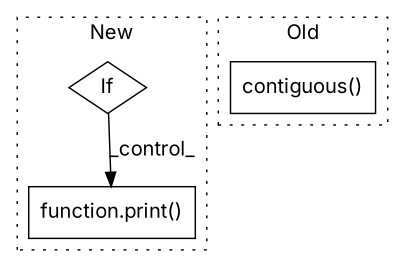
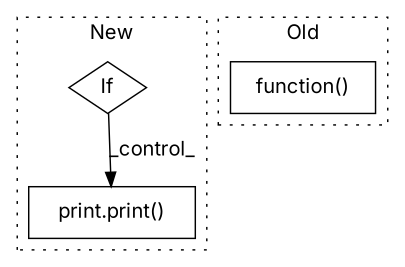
(303, 88) -> (303, 88)
(112, 213) -> (112, 213)
